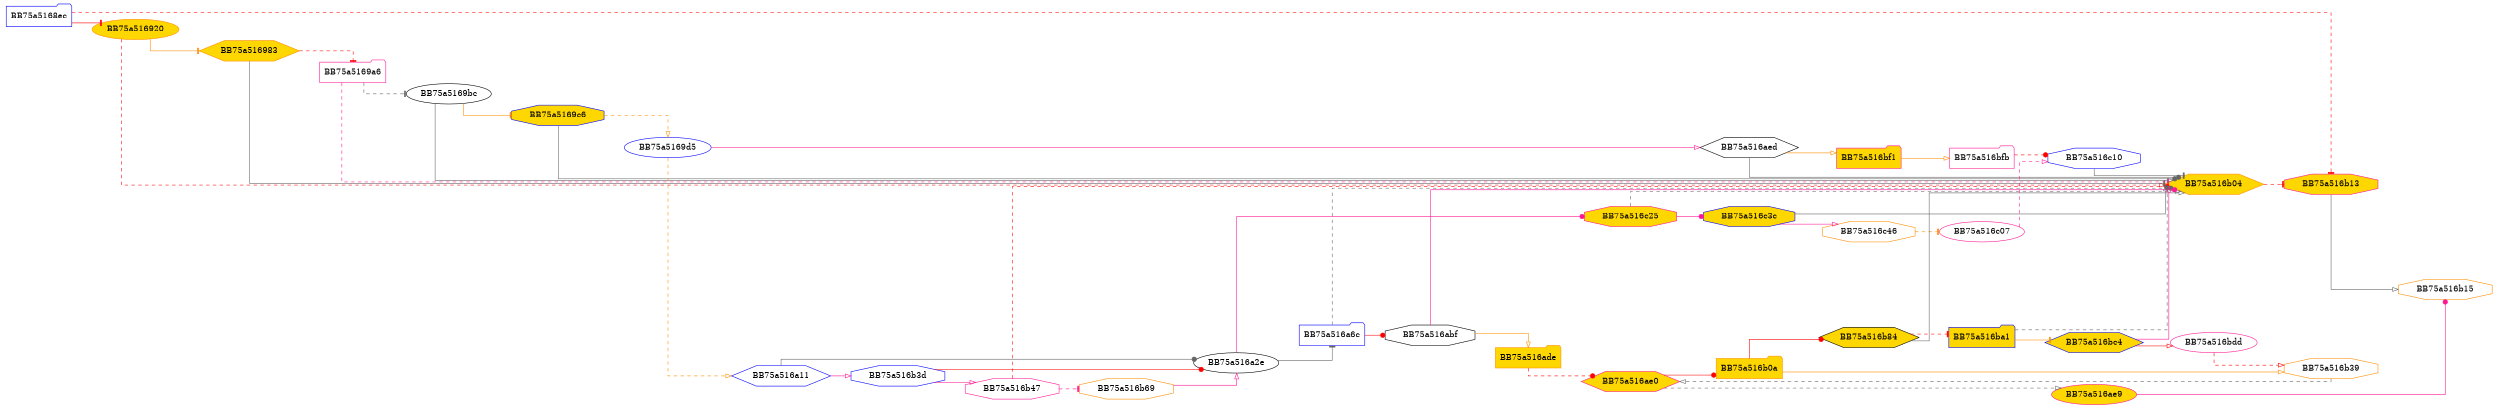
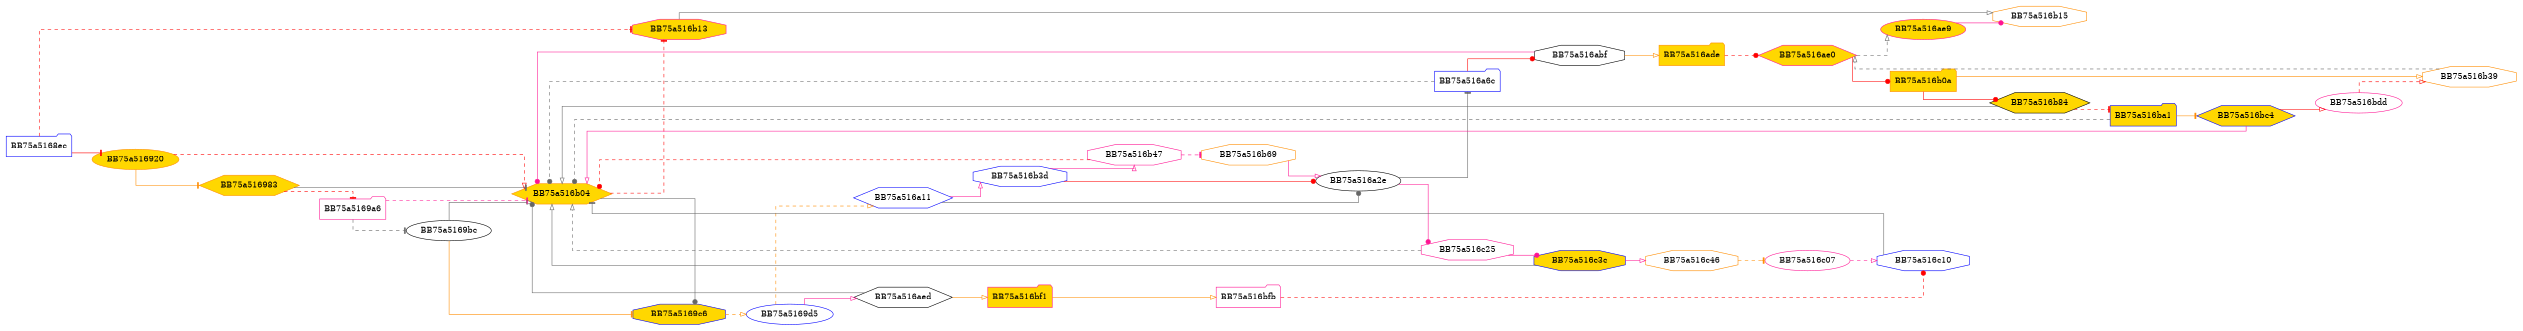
(1339, 179) -> (695, 202)
(1630, 217) -> (1467, 250)
